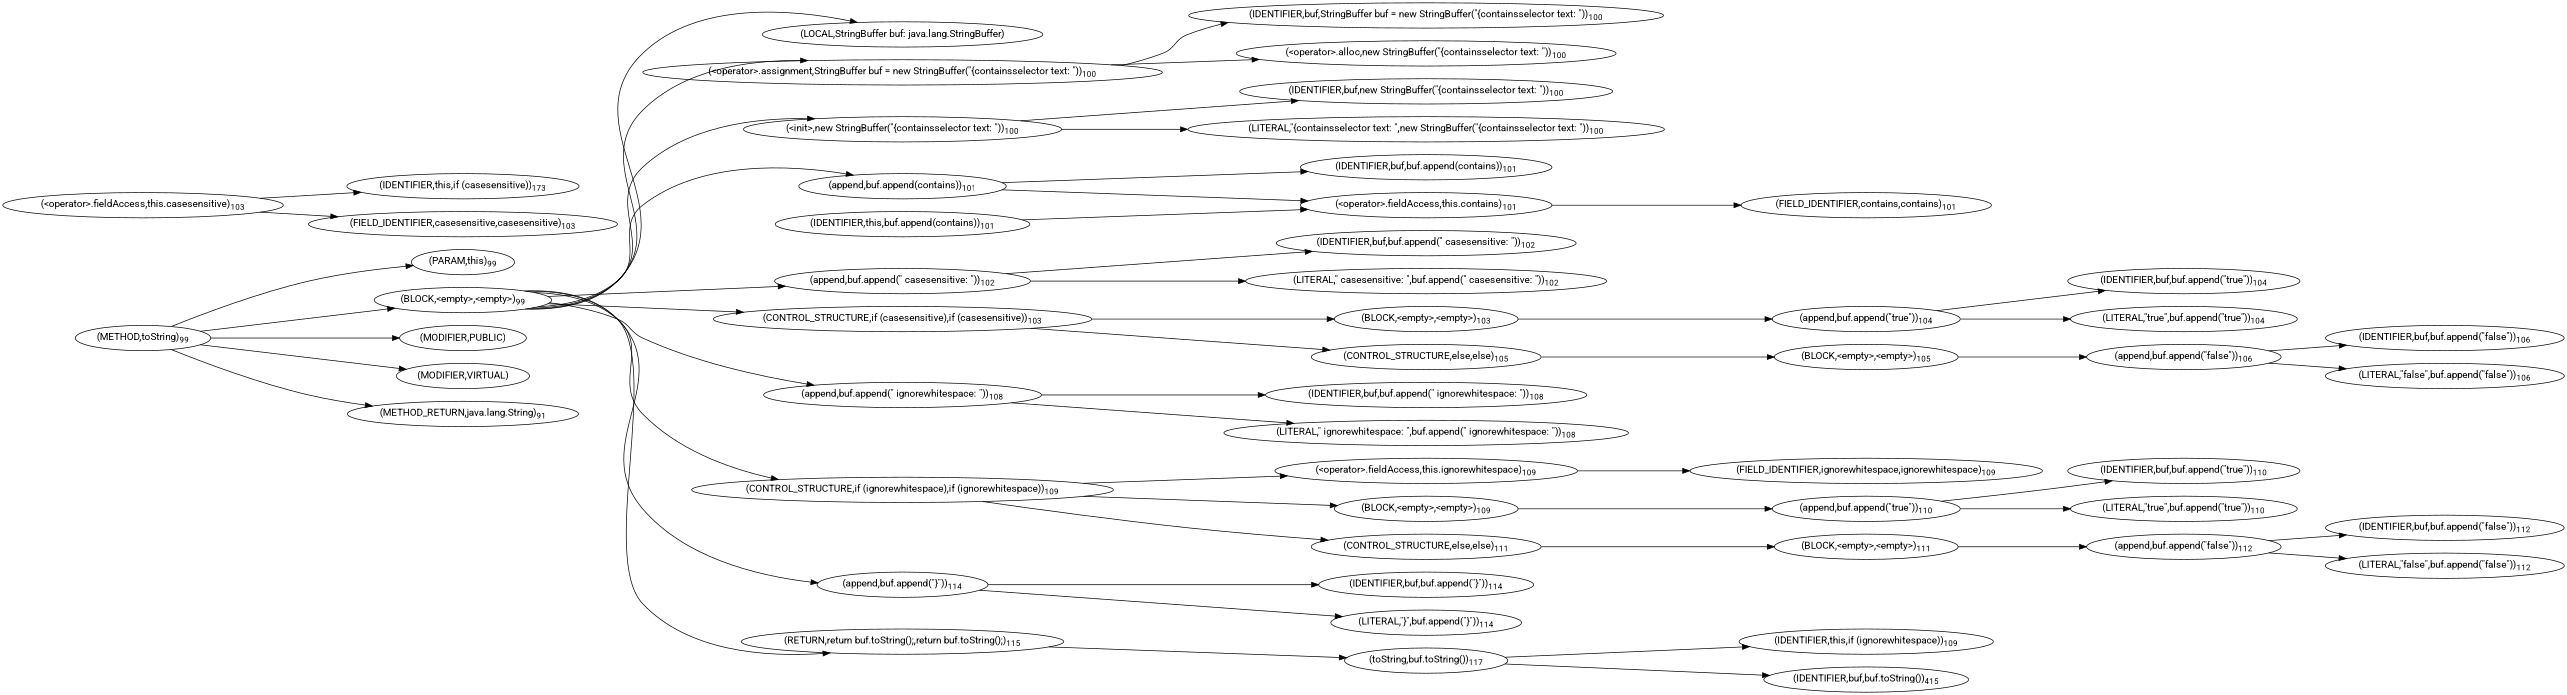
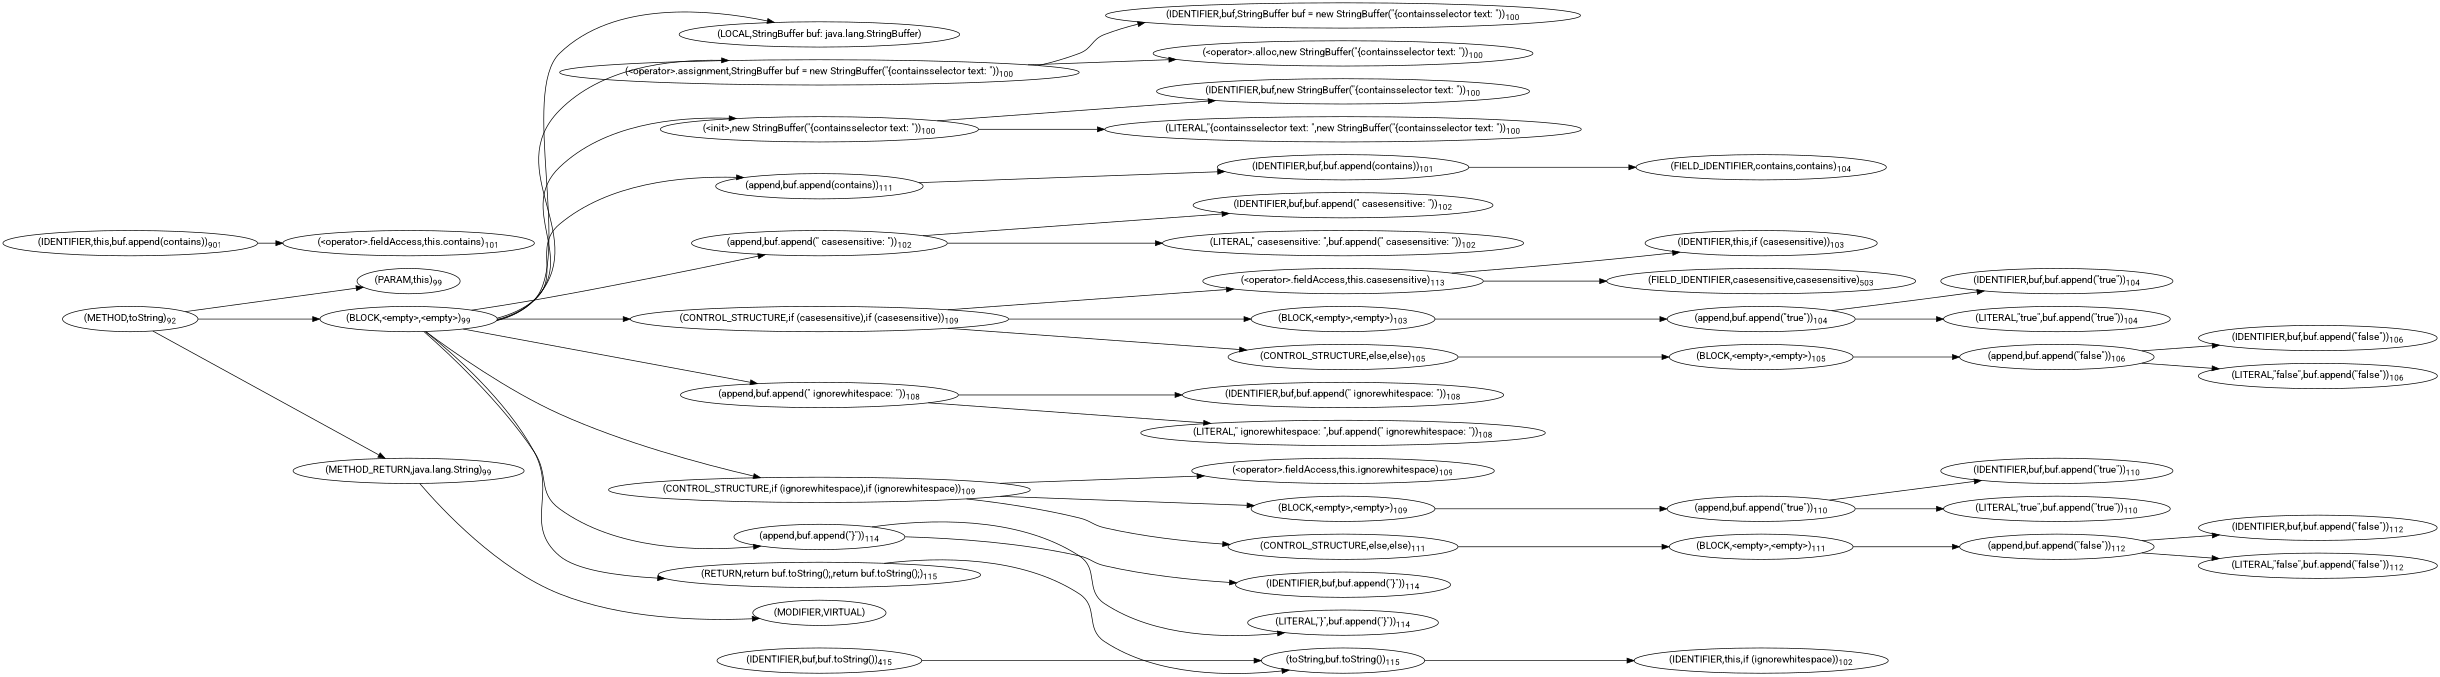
(539, 185) -> (1837, 242)
(969, 185) -> (886, 185)
(1151, 195) -> none
(238, 204) -> (1438, 280)
(1949, 204) -> (1844, 166)
(1643, 205) -> (1549, 167)
(569, 223) -> (1867, 280)
(988, 223) -> (215, 242)
none -> (1087, 300)
(1035, 318) -> (952, 318)
(185, 337) -> (172, 318)
(463, 338) -> none
(300, 357) -> (567, 596)
(541, 413) -> (487, 470)
(1866, 471) -> none
(1951, 641) -> (1846, 660)
(1476, 660) -> (1393, 660)
(1634, 670) -> (1088, 661)
